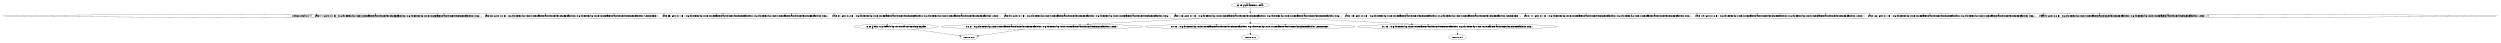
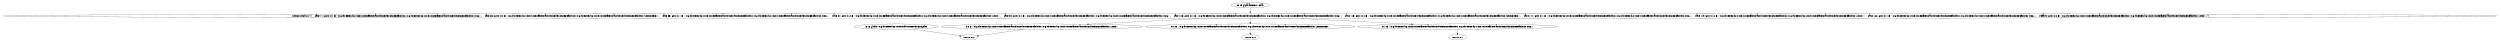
(896, 27) -> (896, 27)
